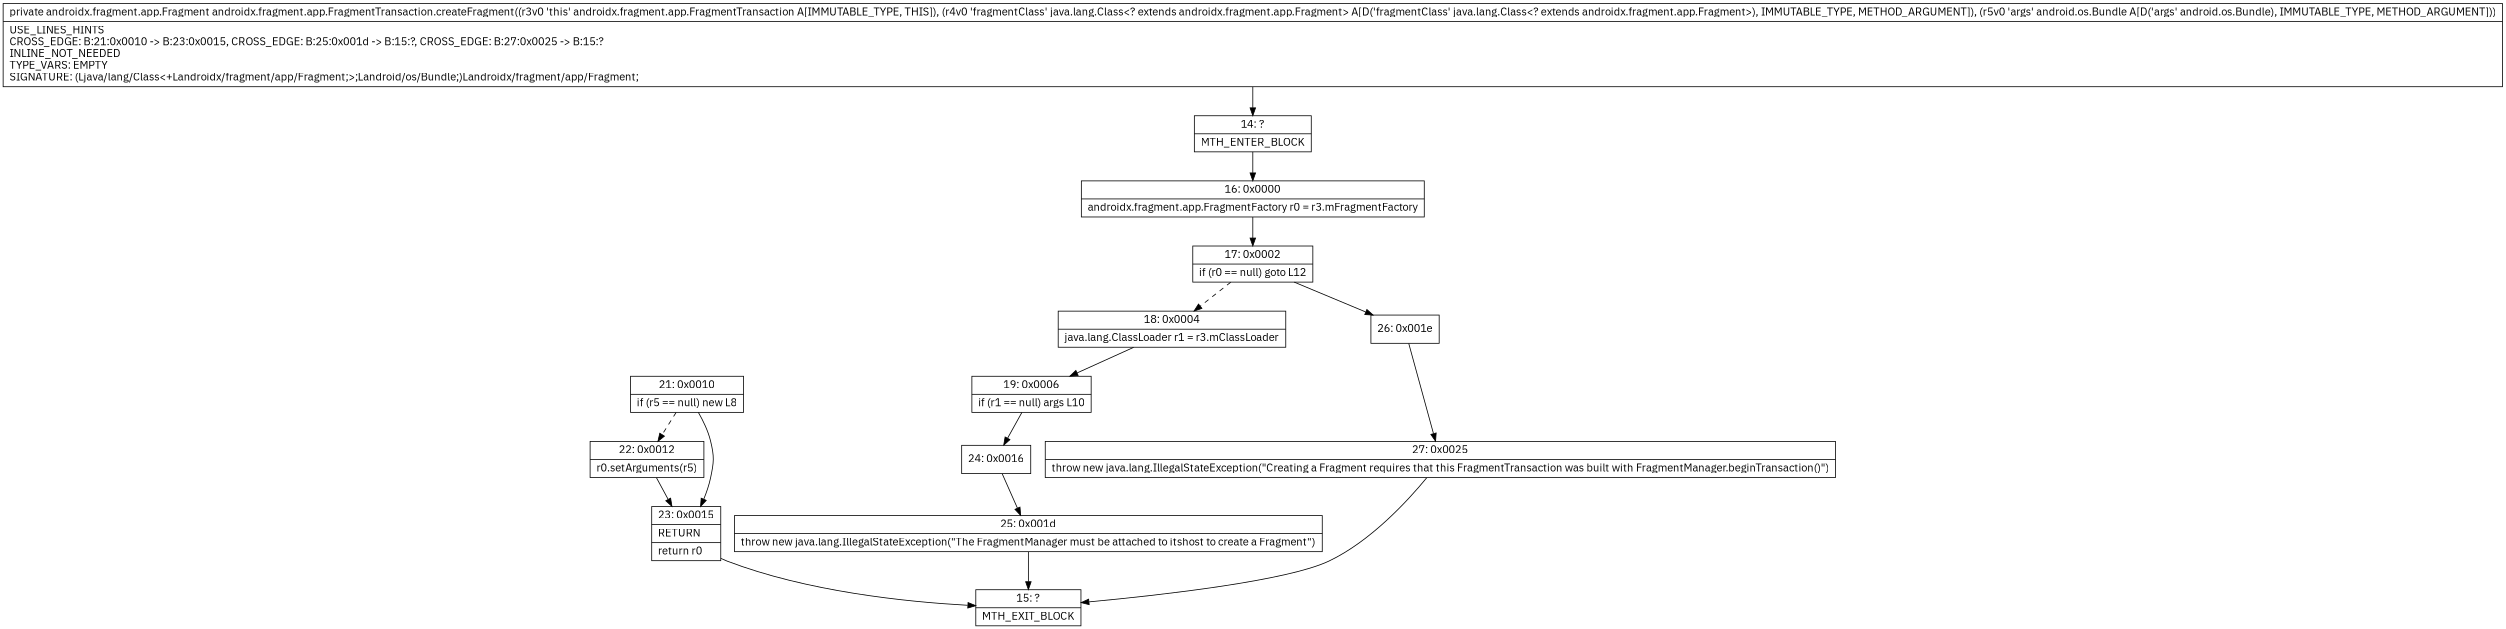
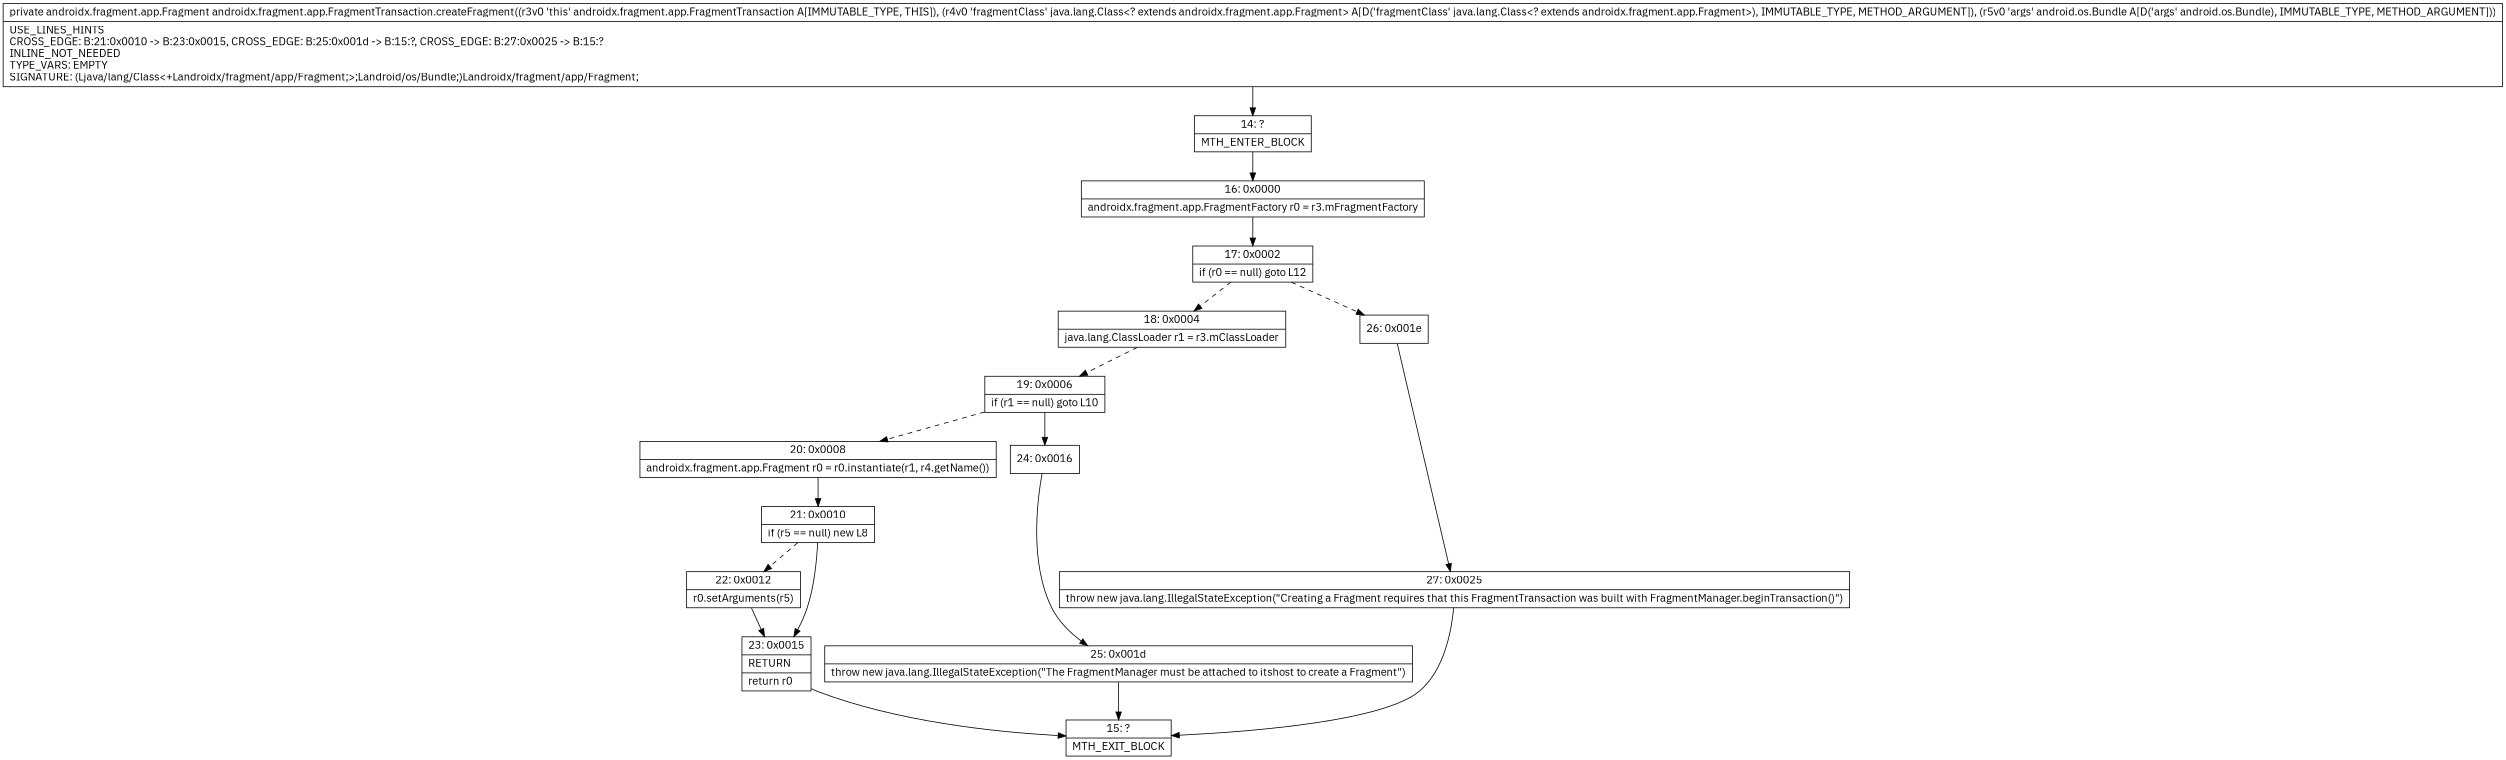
(1330, 297) -> (1324, 297)
(1105, 360) -> (1112, 360)
(1032, 403) -> (1045, 403)
none -> (818, 459)
